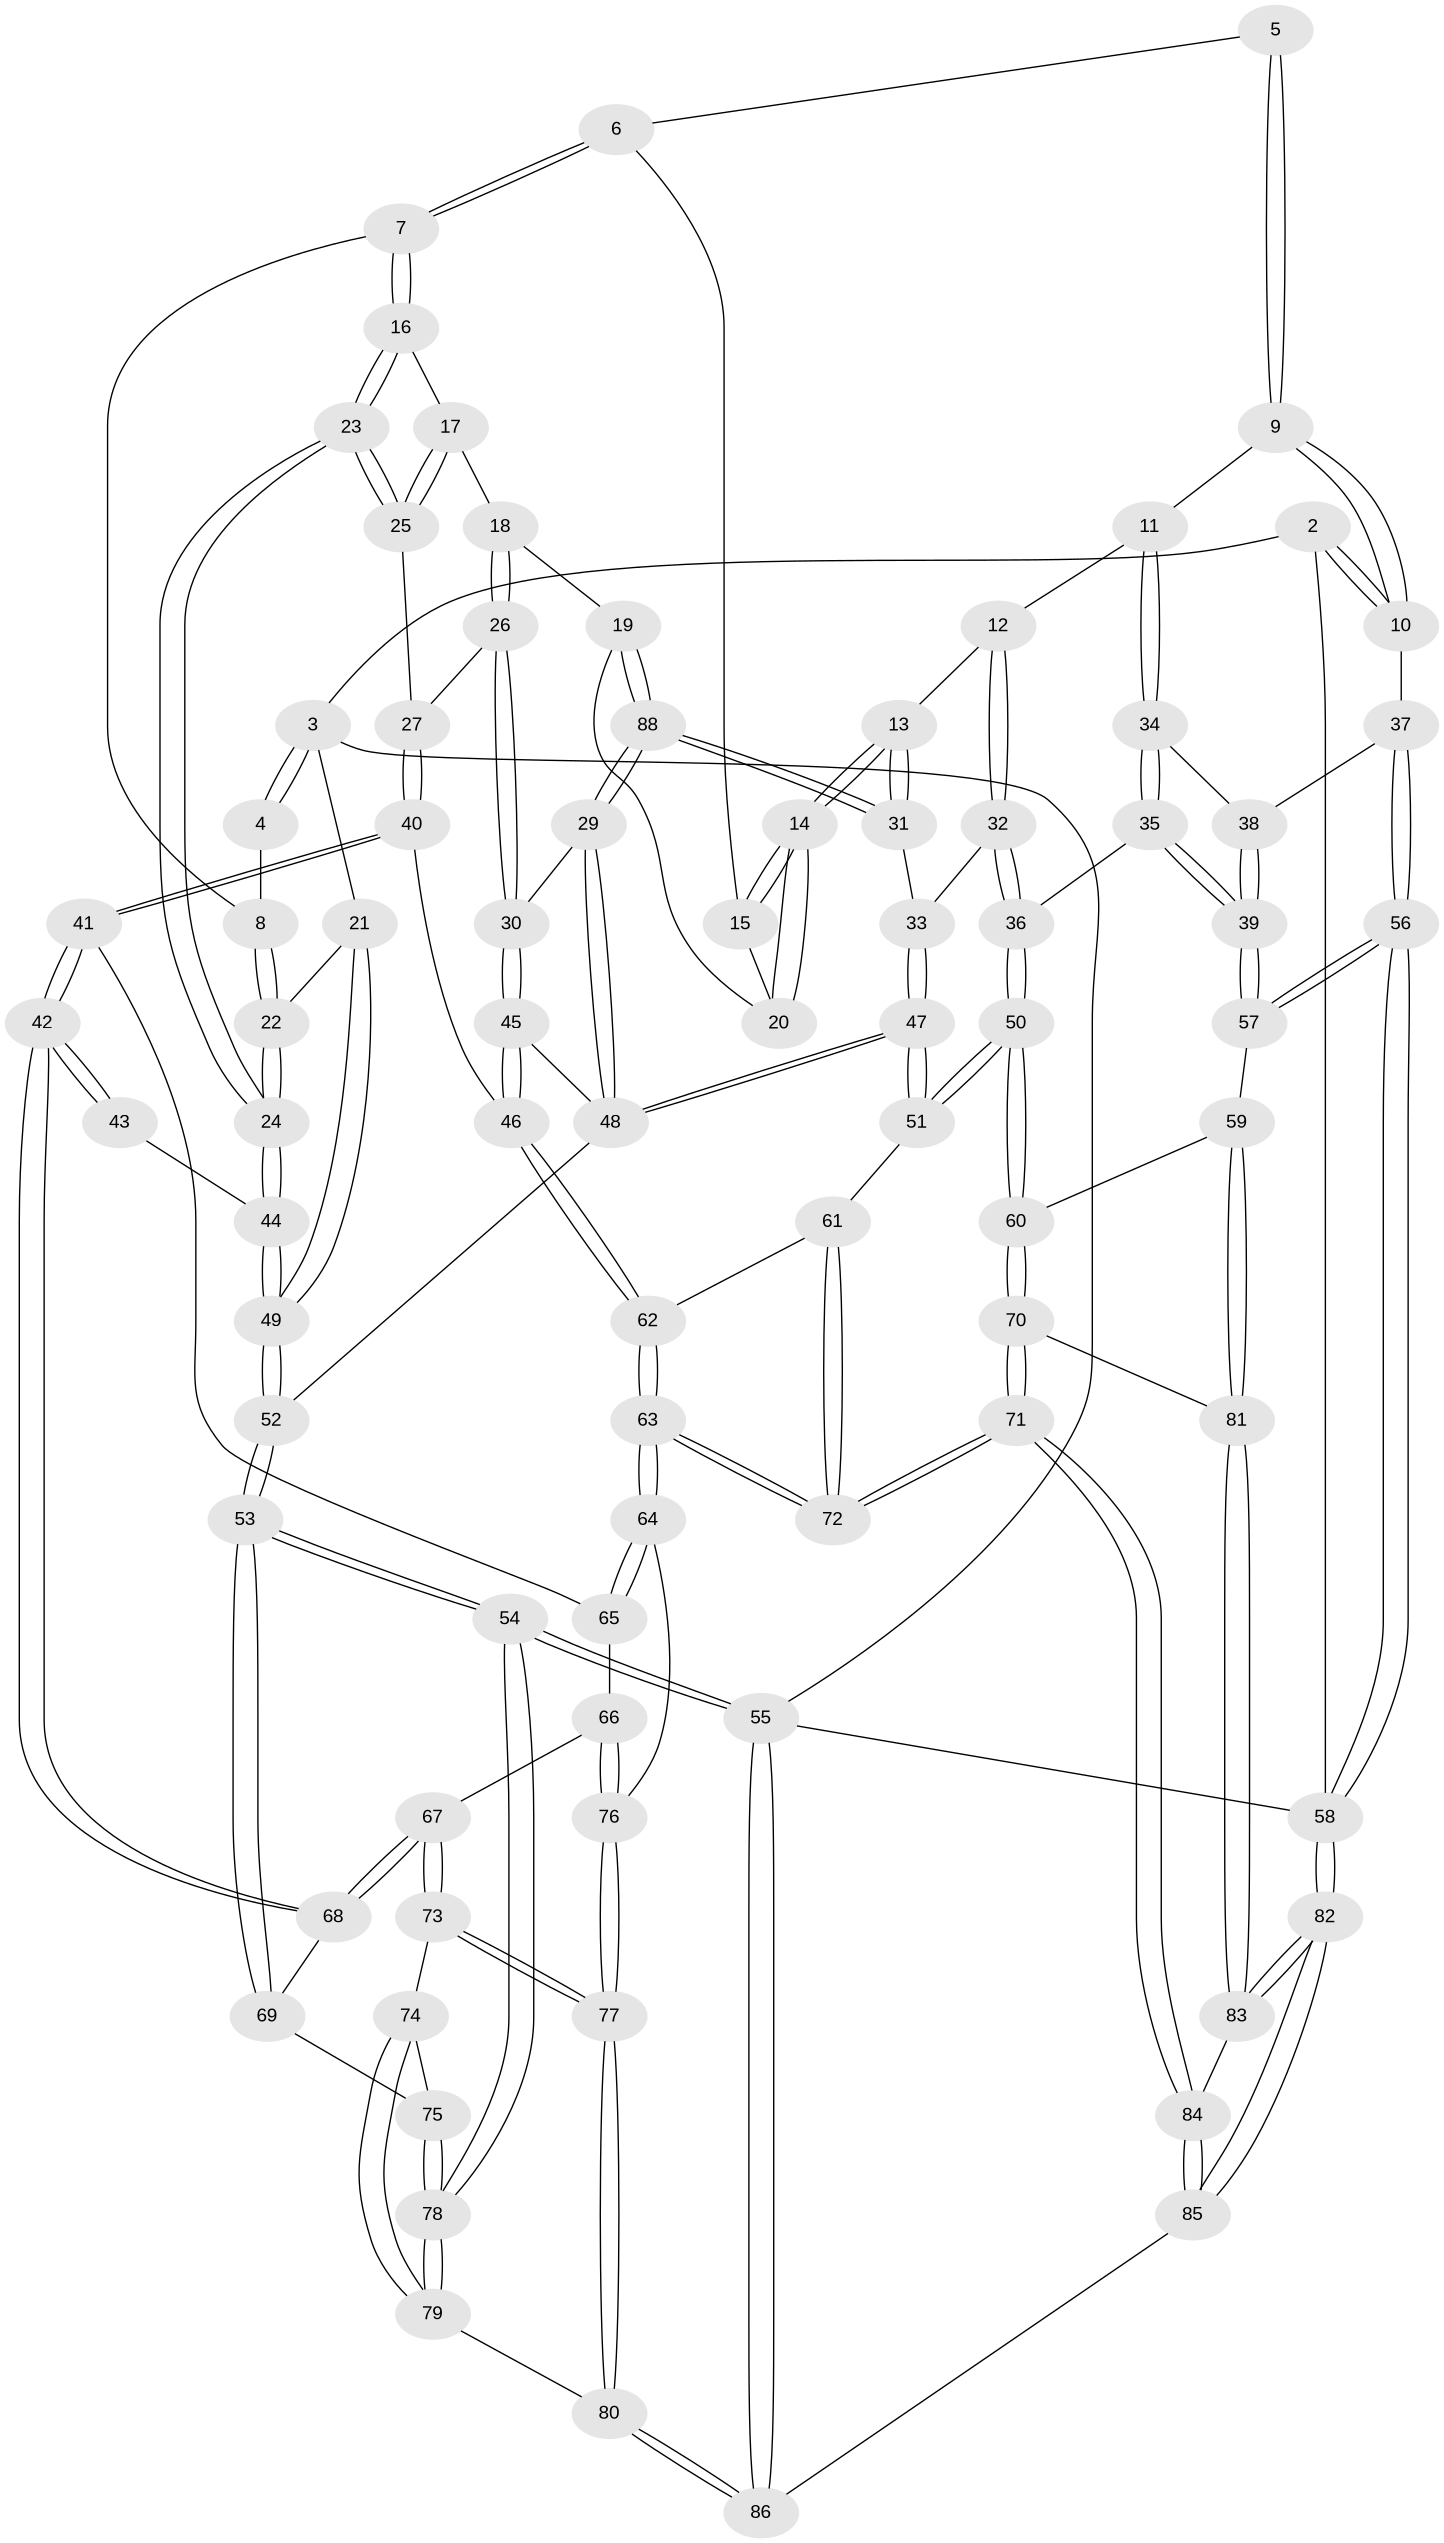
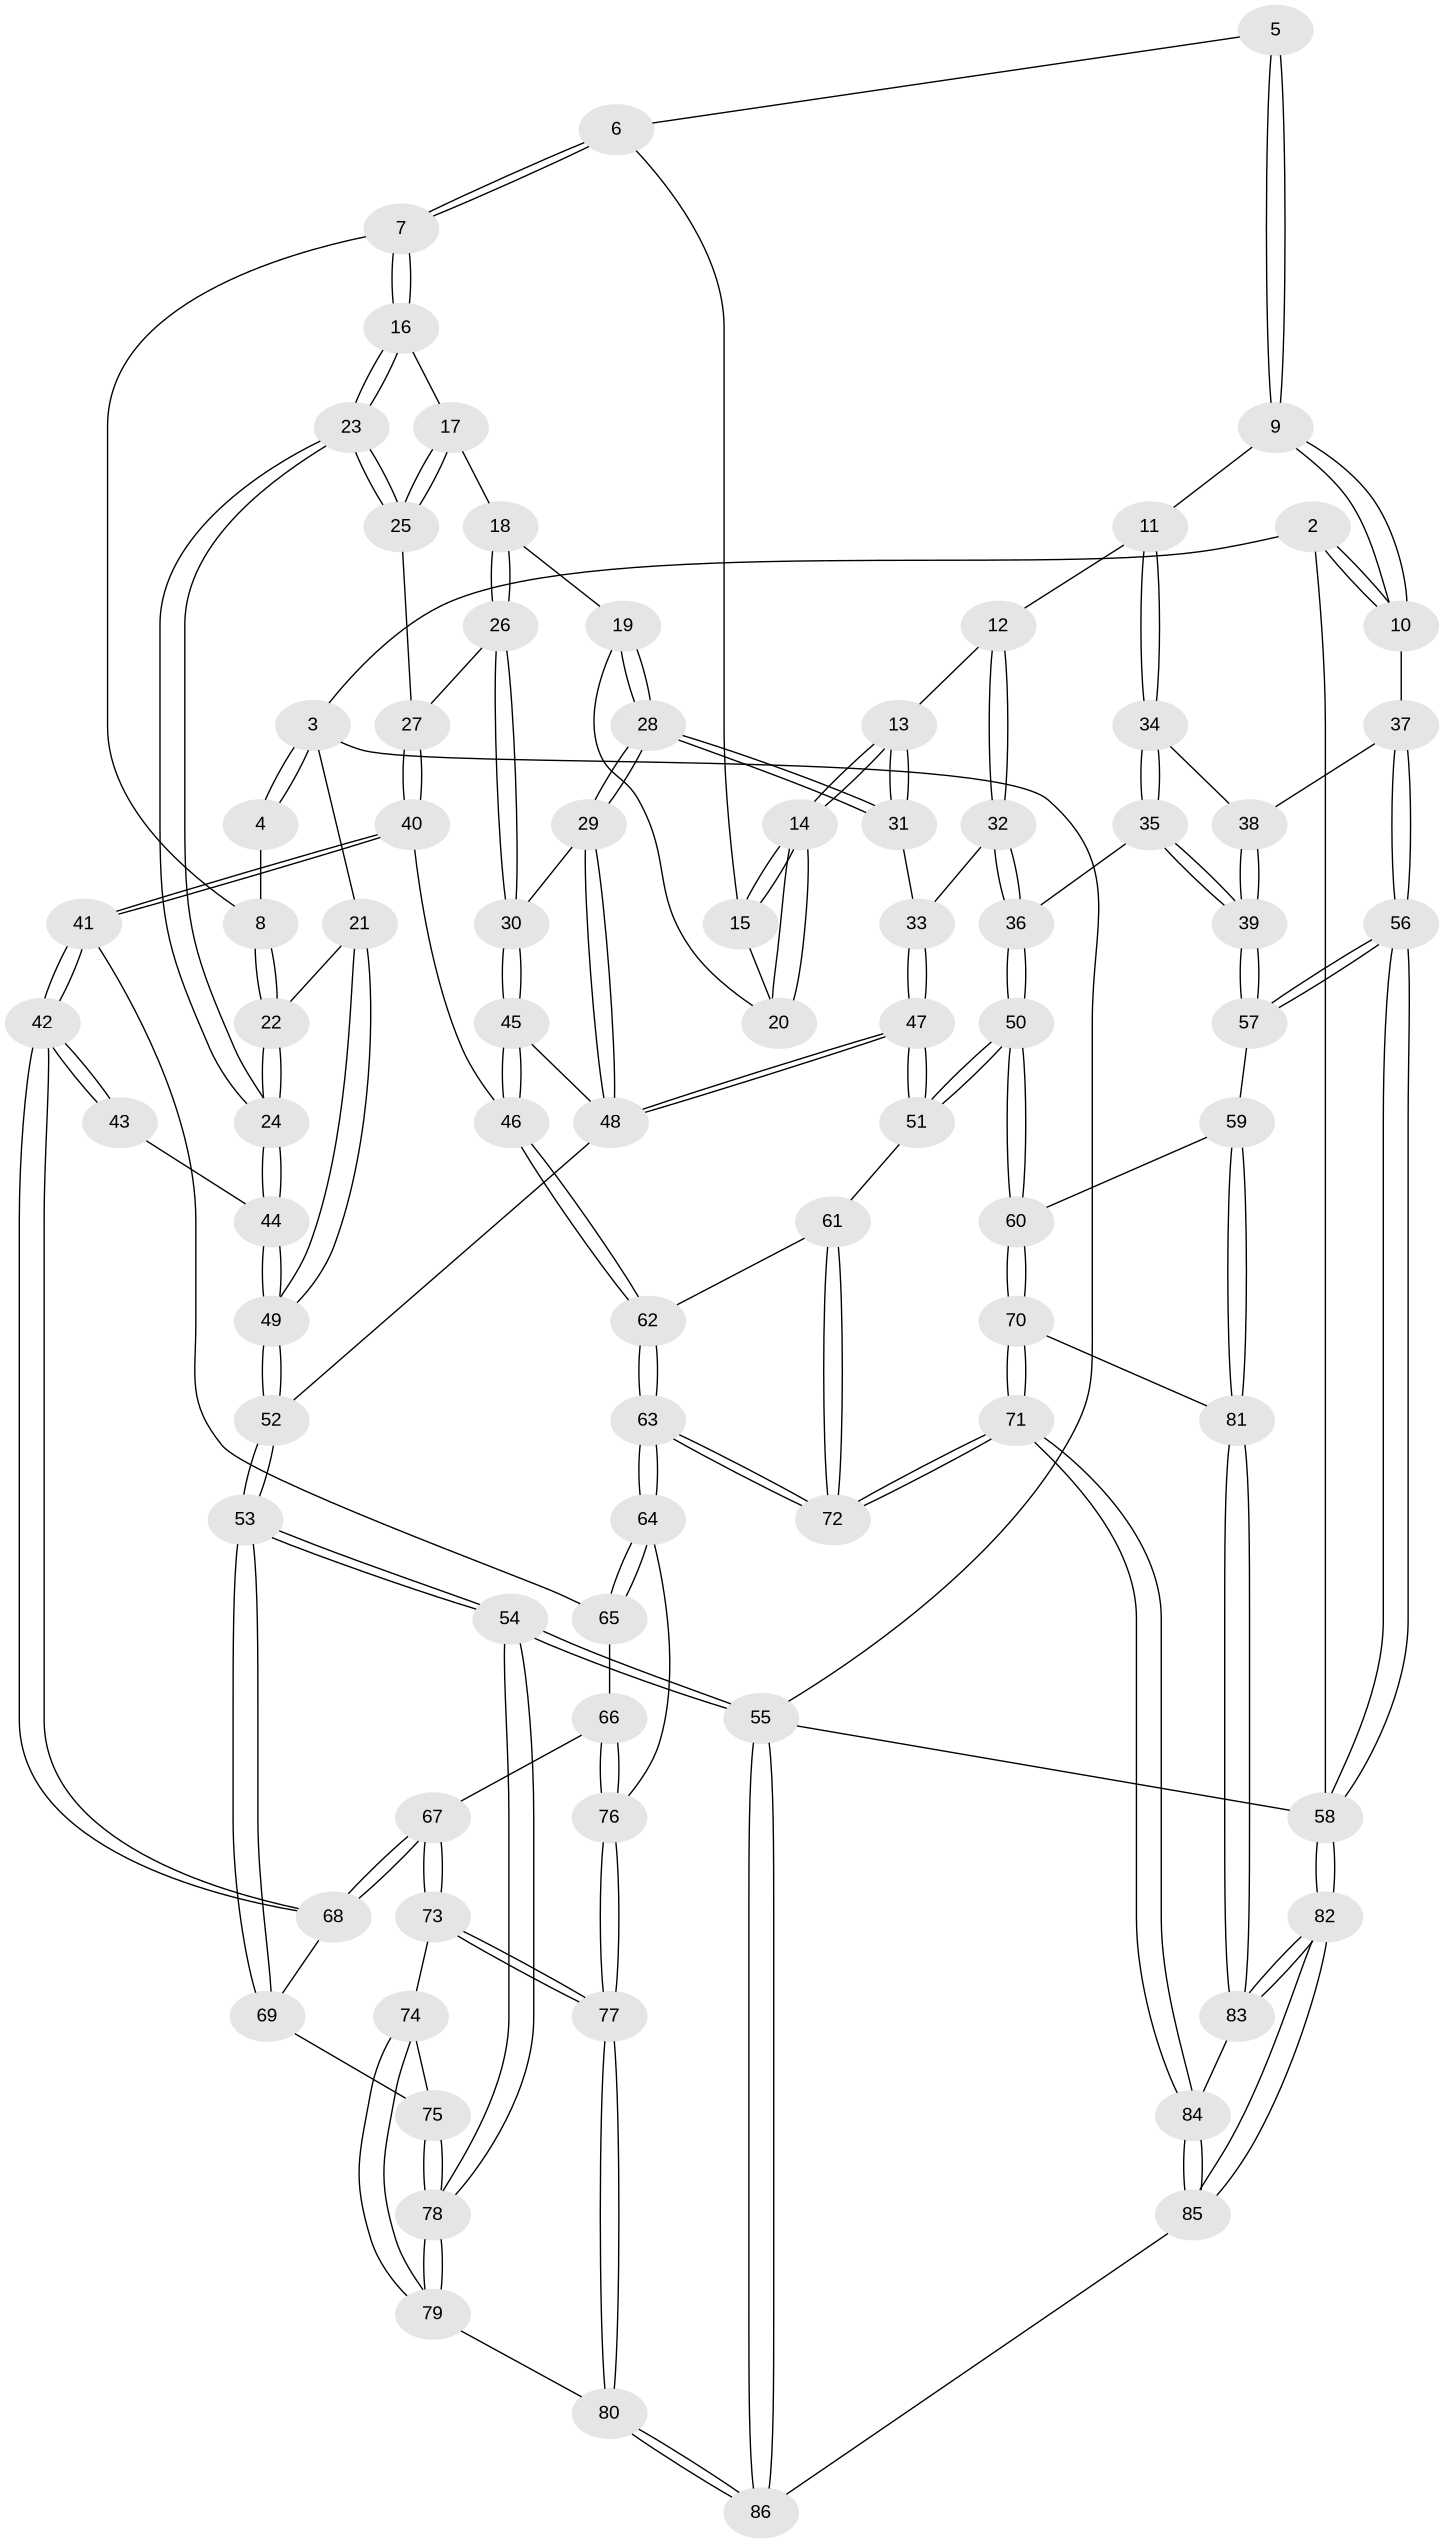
(648, 725) -> (648, 725)
